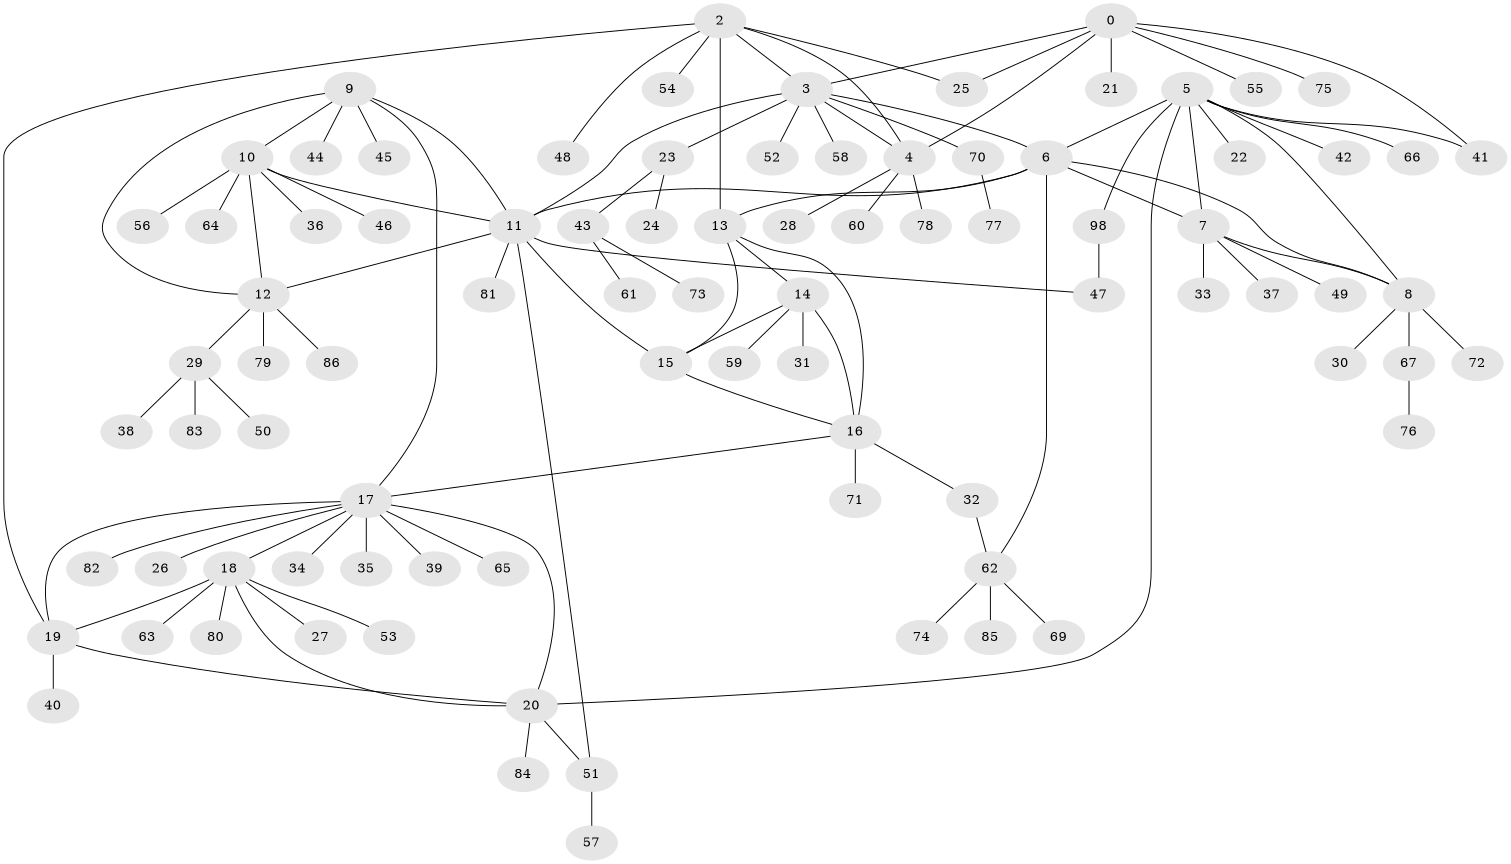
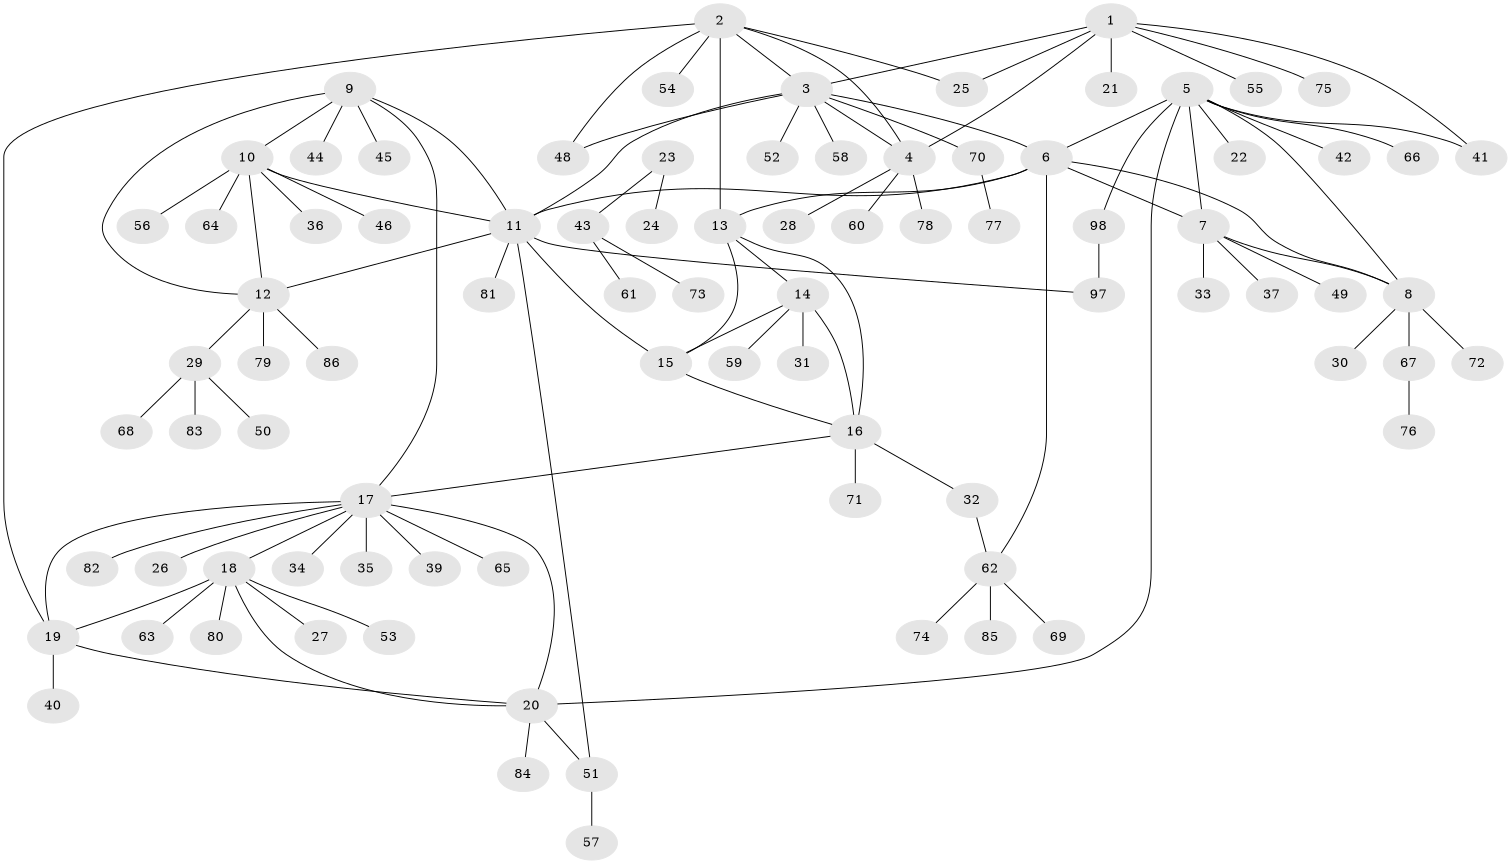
(1111, 21) -> (1111, 21)
(737, 124) -> (643, 129)
(1099, 295) -> (1099, 295)
(127, 432) -> (127, 432)
